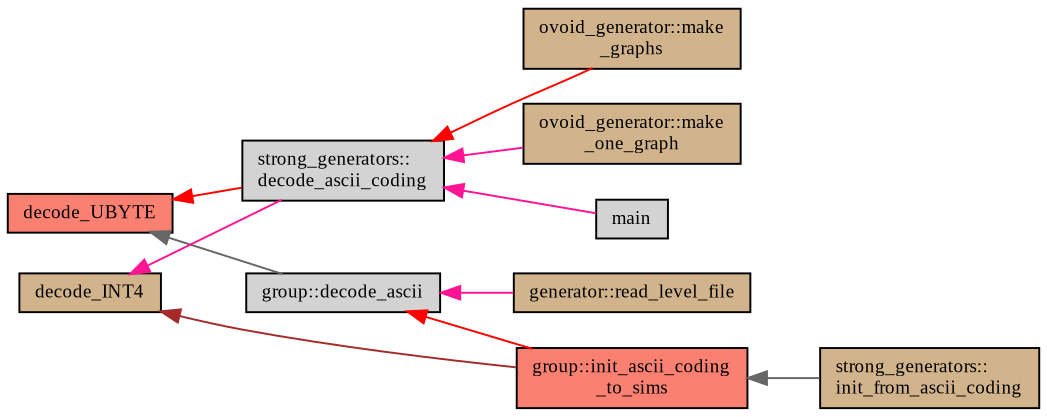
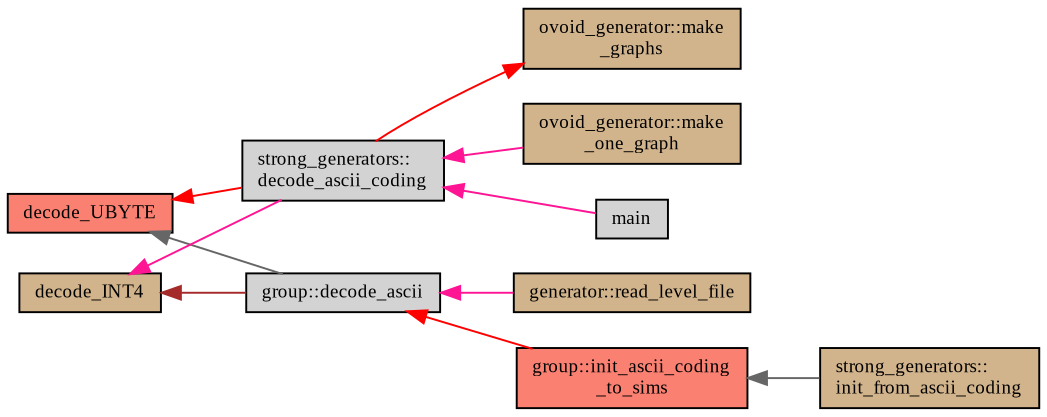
(521, 99) -> (440, 104)
(347, 347) -> (214, 293)
